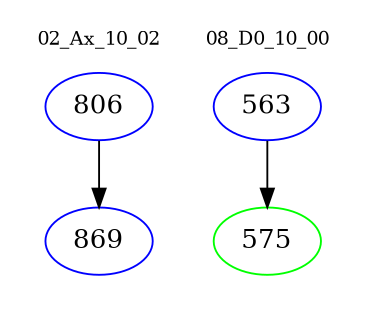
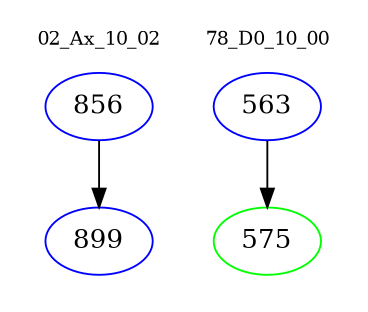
(268, 40) -> (268, 40)
(99, 107) -> (99, 107)
(99, 241) -> (99, 241)
